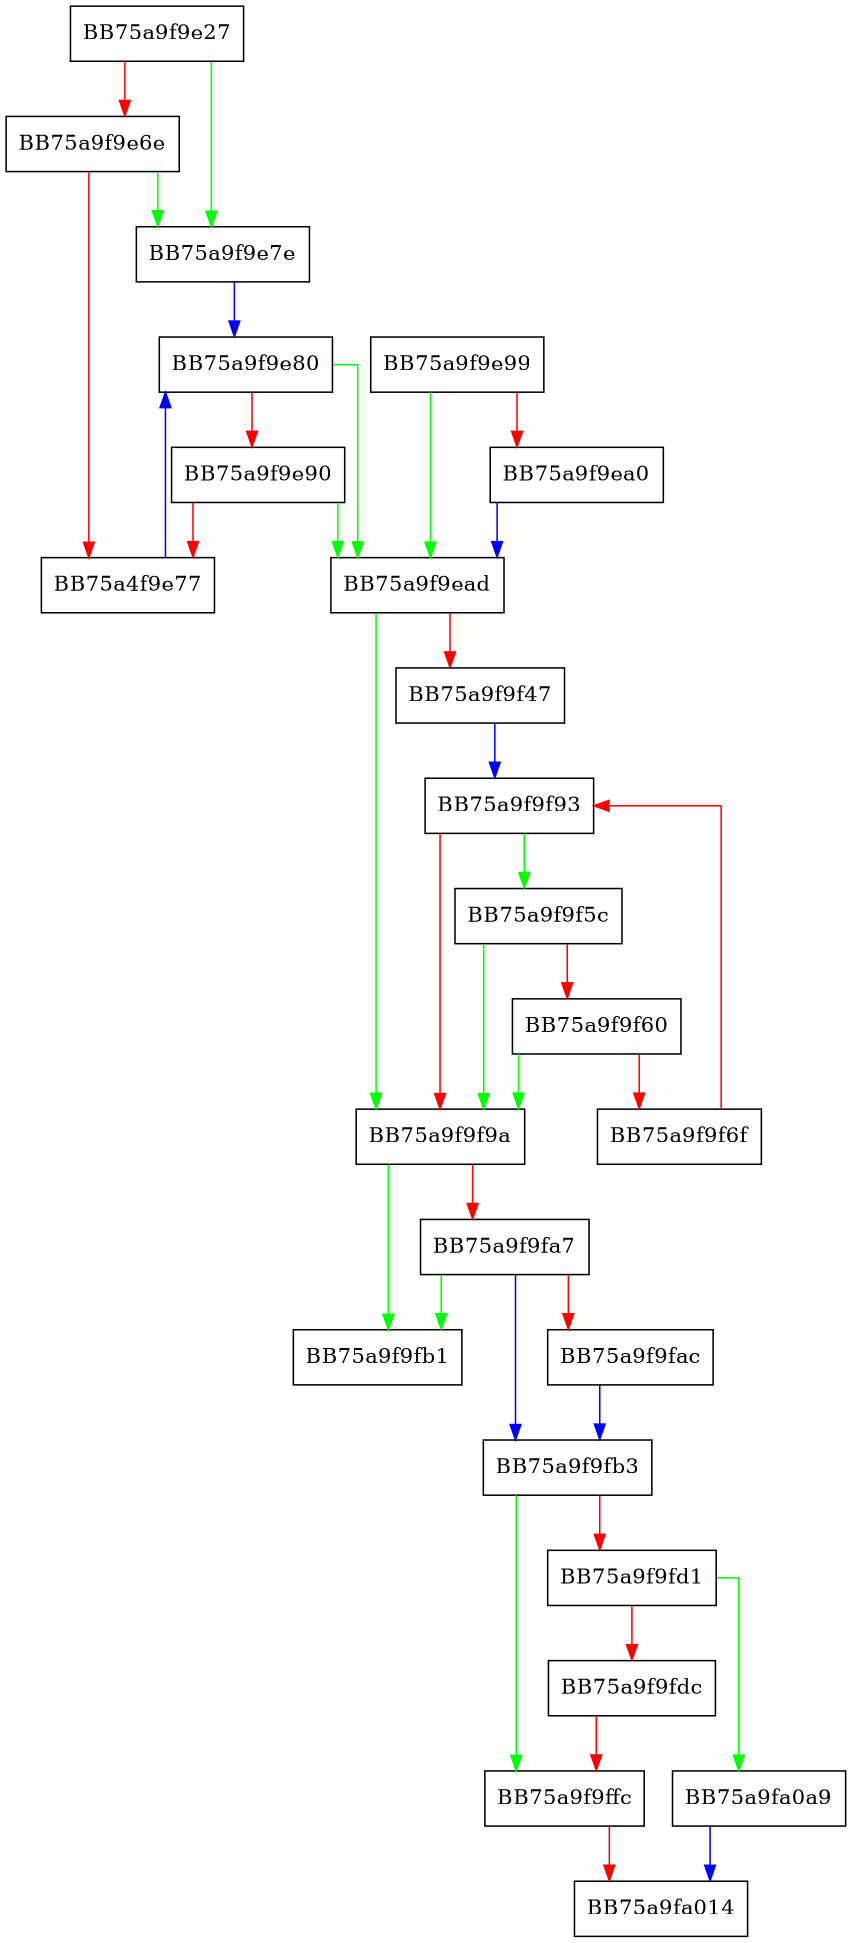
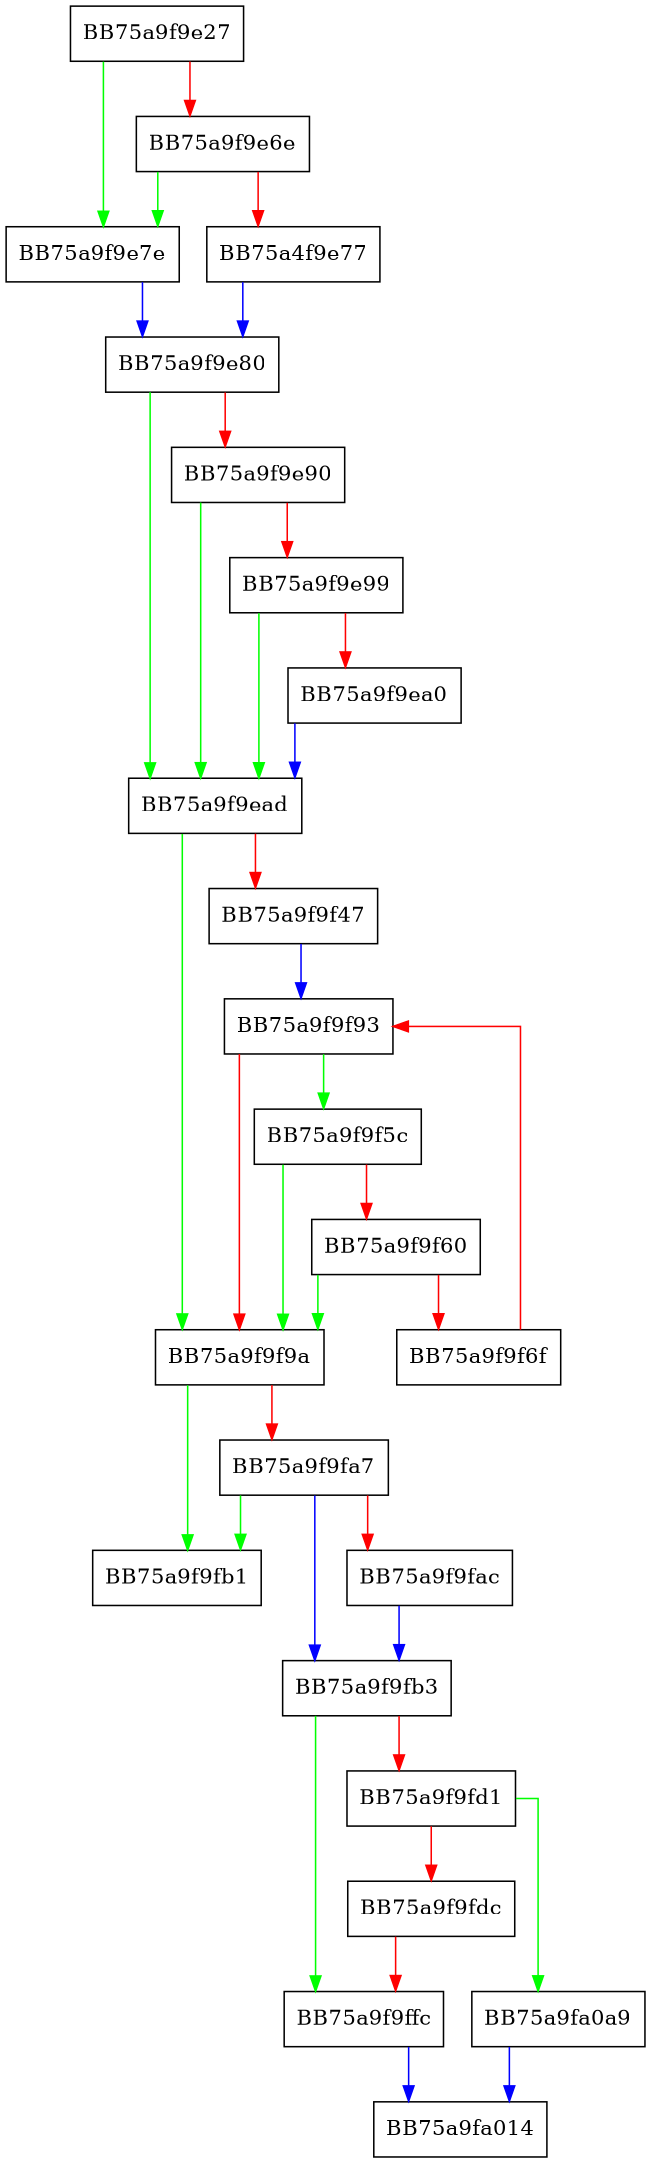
(193, 522) -> (287, 522)
(609, 1846) -> (409, 2066)
